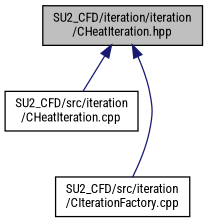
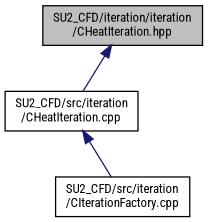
(152, 118) -> (100, 159)
